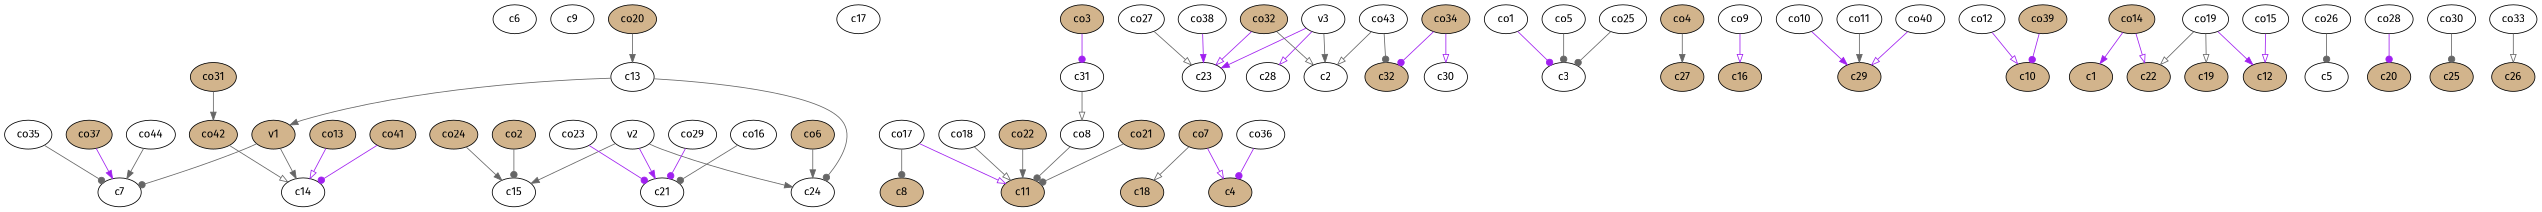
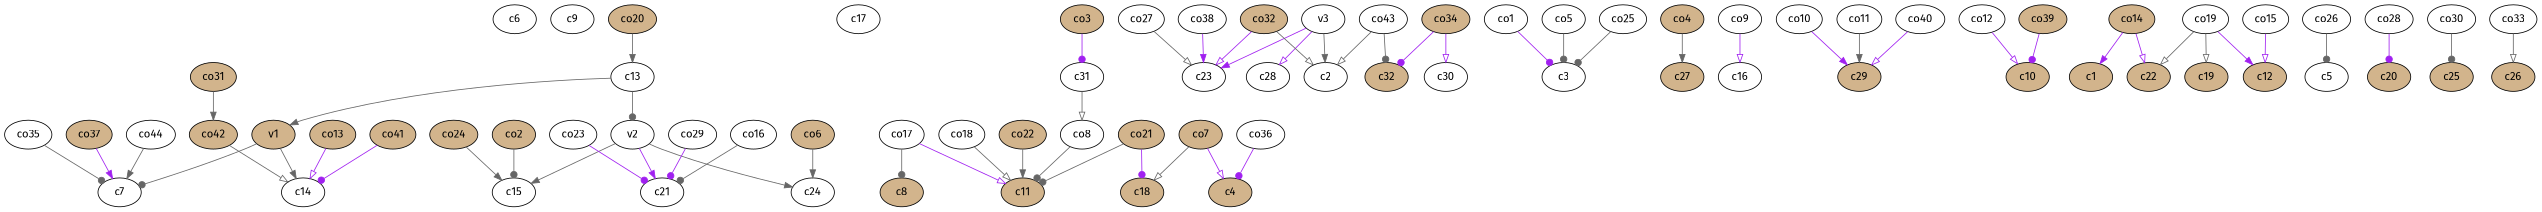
(1740, 77) -> (1740, 77)
(781, 94) -> (632, 103)
none -> (1142, 160)
